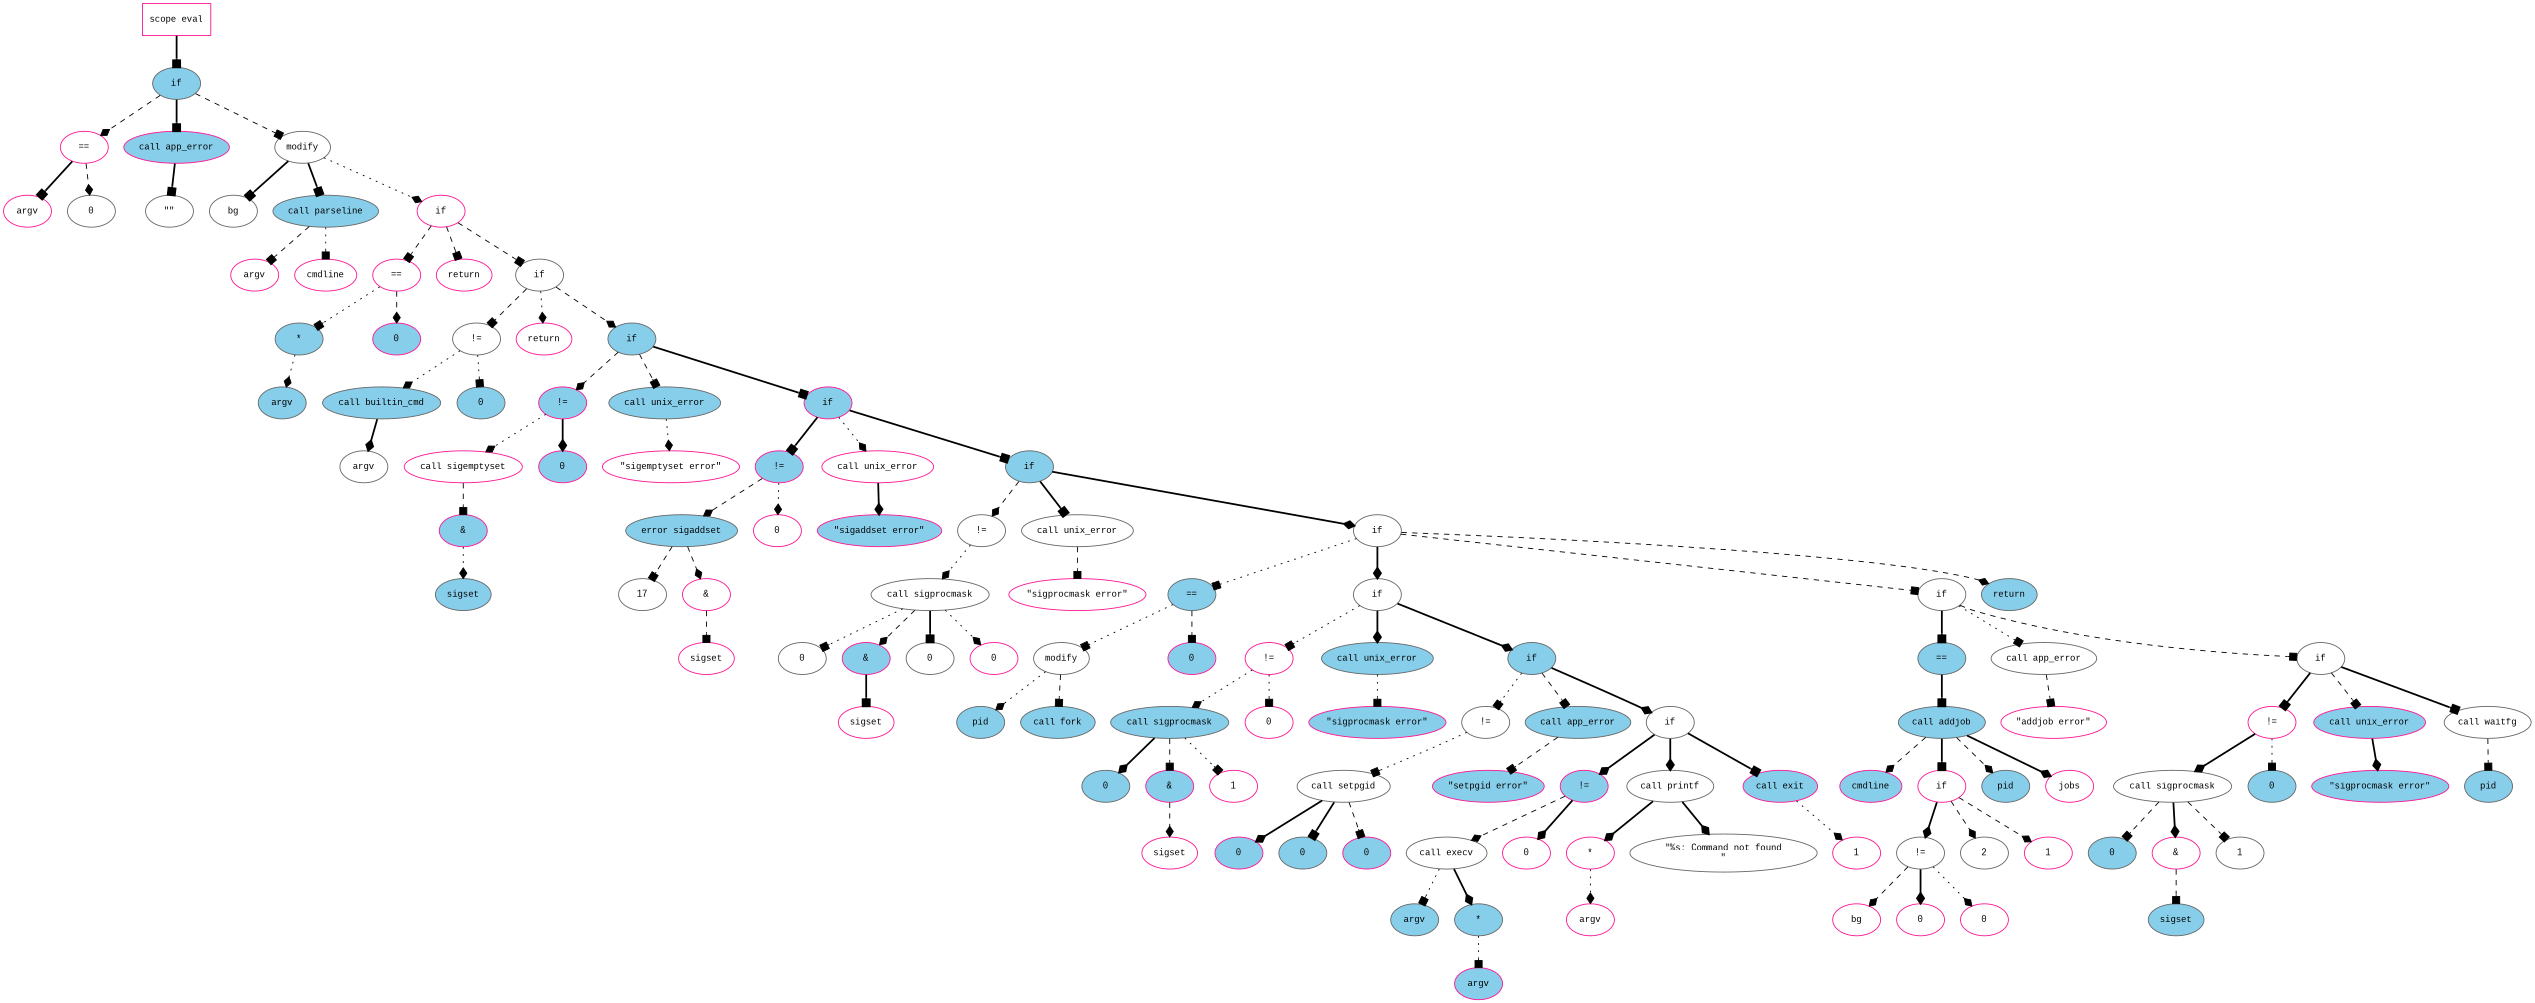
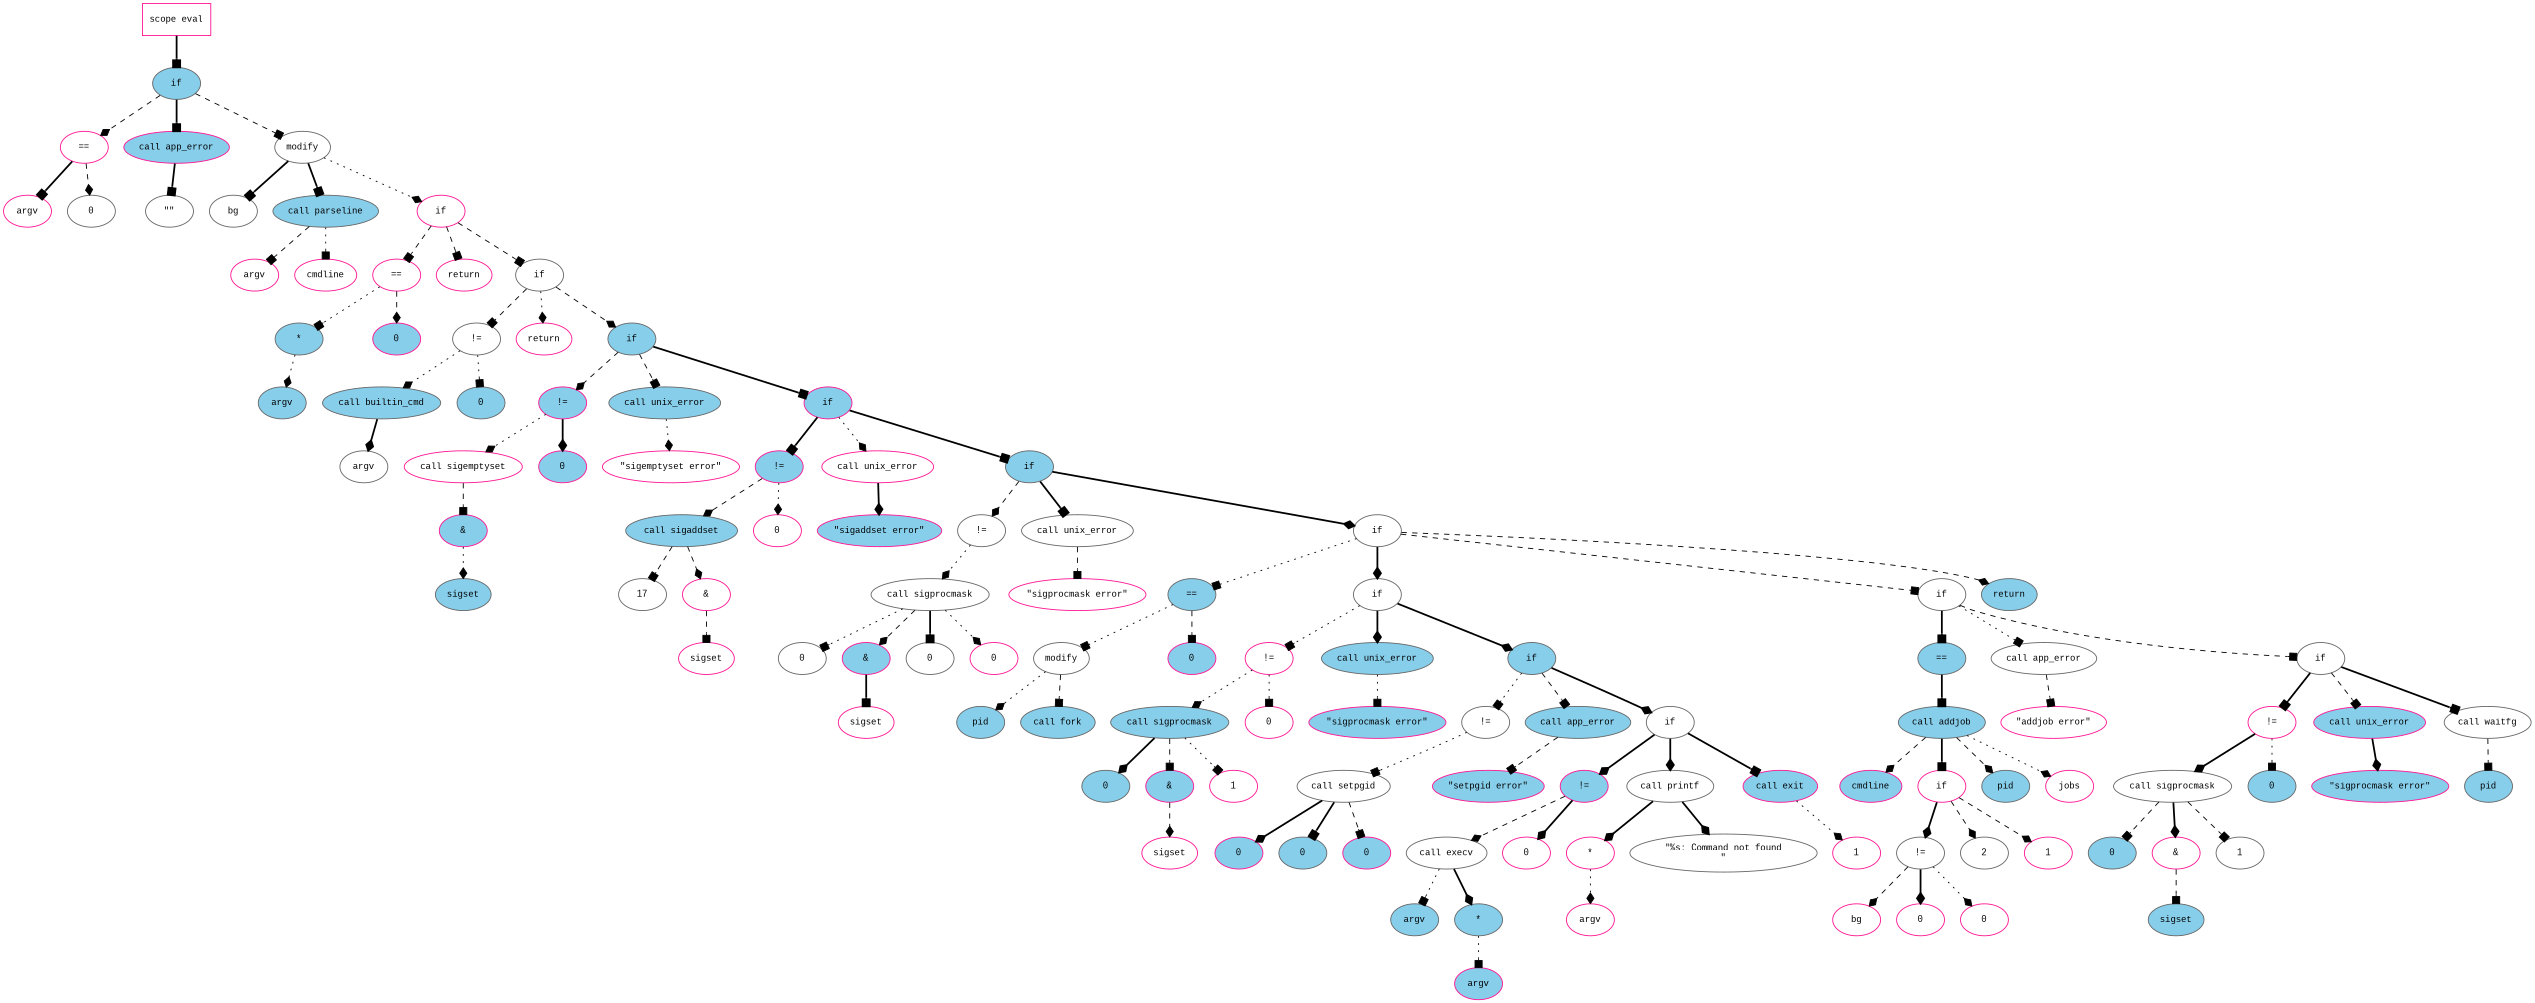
(682, 531) -> (682, 531)
(2004, 753) -> (2004, 753)
